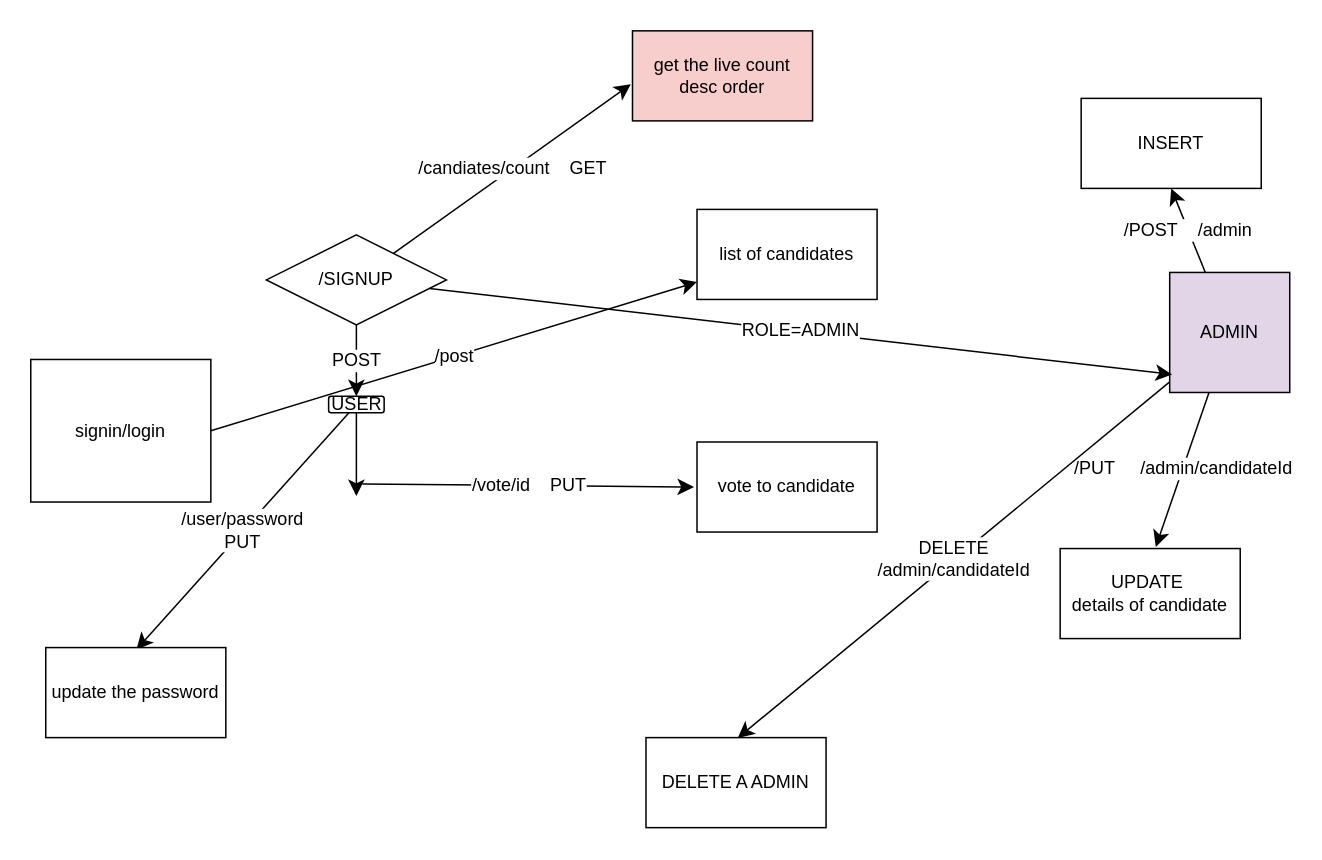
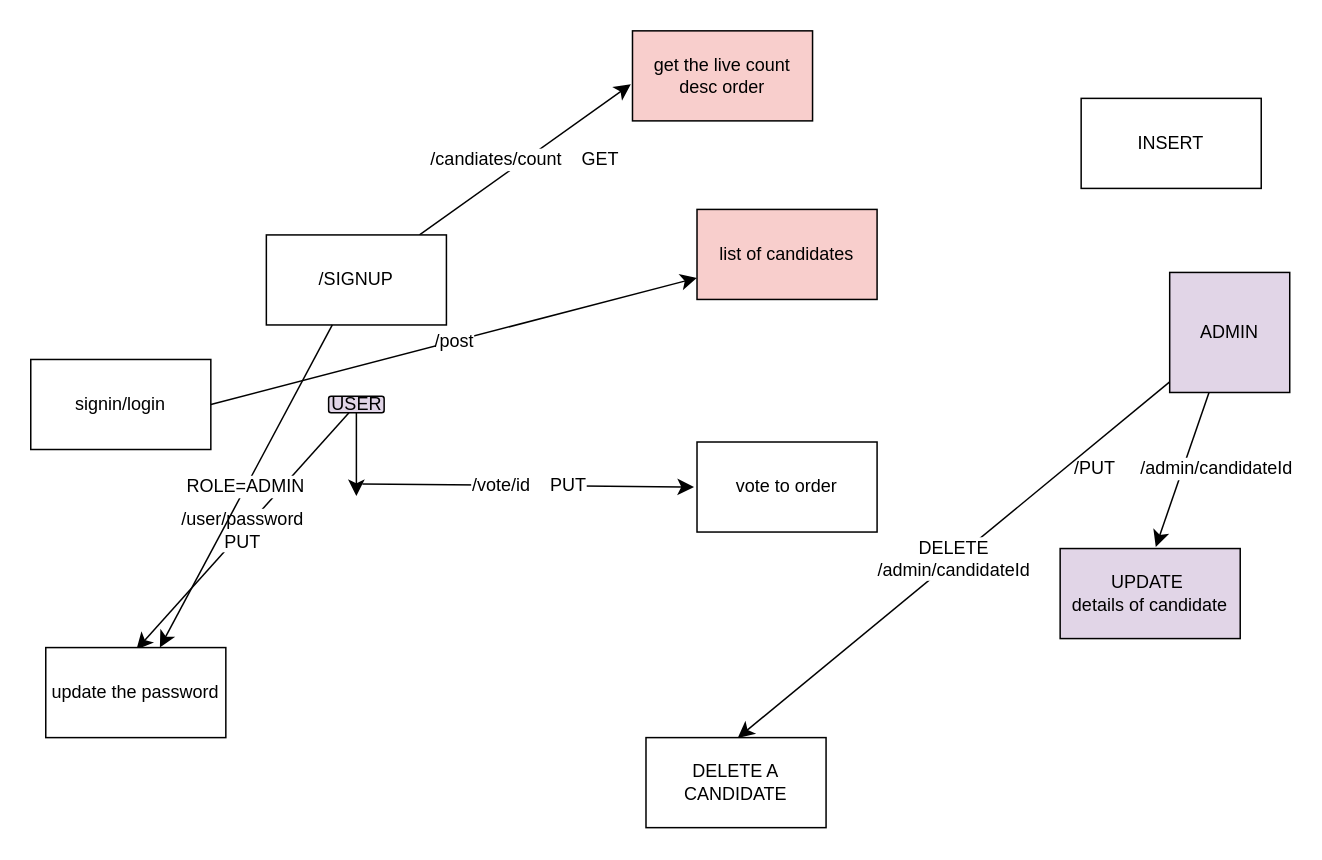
(787, 254) -> (787, 254)
(1198, 256) -> none
(356, 280) -> (356, 280)
(887, 341) -> (263, 454)
(356, 355) -> none
(356, 404) -> (356, 404)
(121, 431) -> (121, 404)
(787, 487) -> (787, 487)
(1150, 593) -> (1150, 593)
(736, 782) -> (736, 782)
